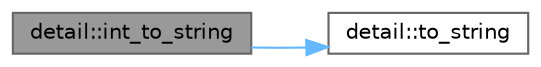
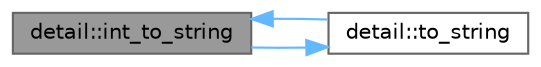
none -> (300, 19)
